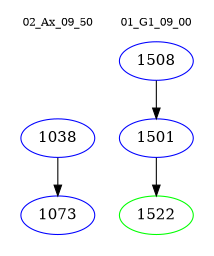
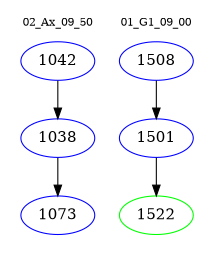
none -> (58, 61)
